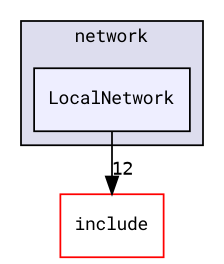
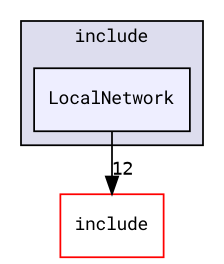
(112, 38) -> (112, 38)
